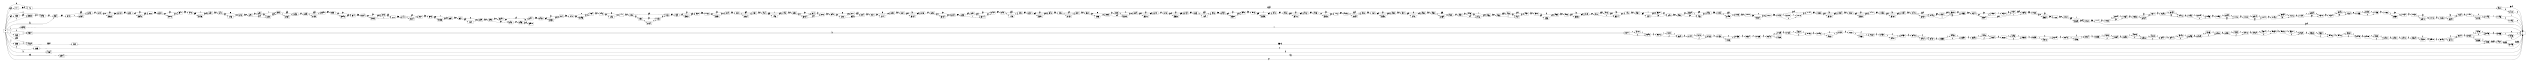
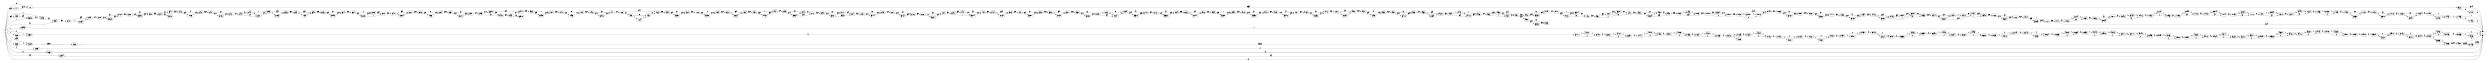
(175, 15) -> none
(1561, 15) -> (1521, 15)
none -> (1708, 33)
